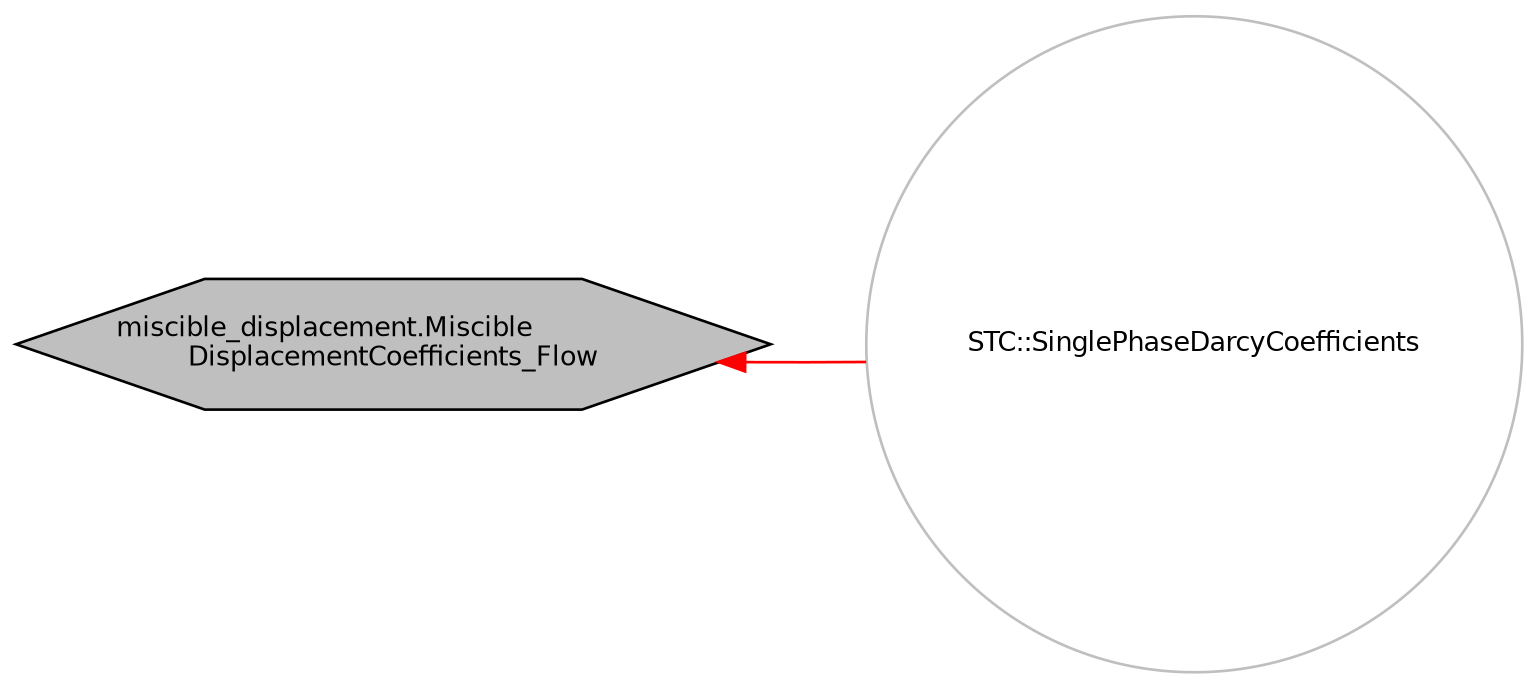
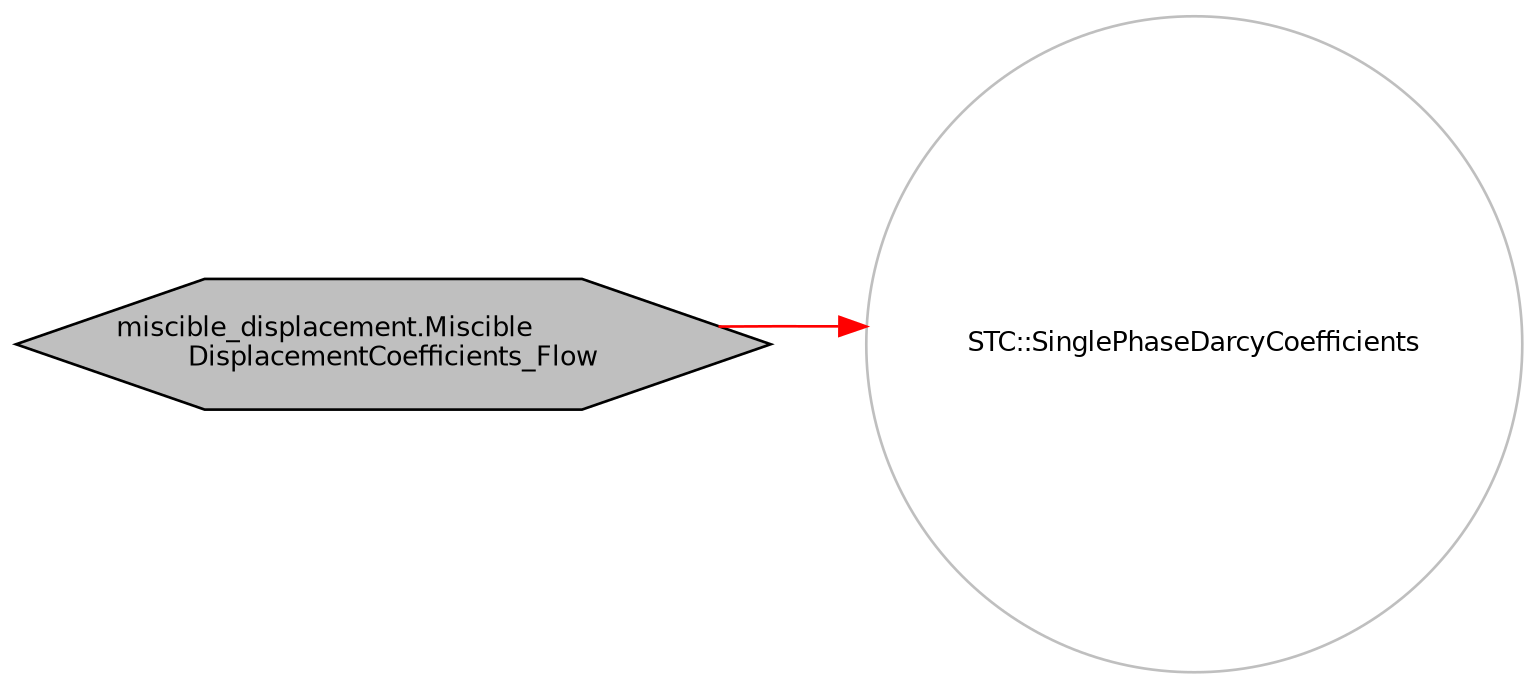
(806, 362) -> (779, 326)
